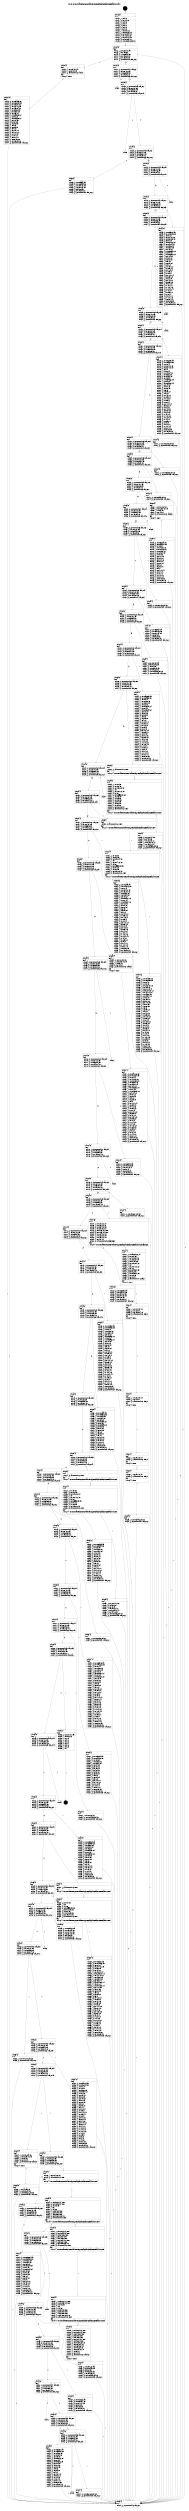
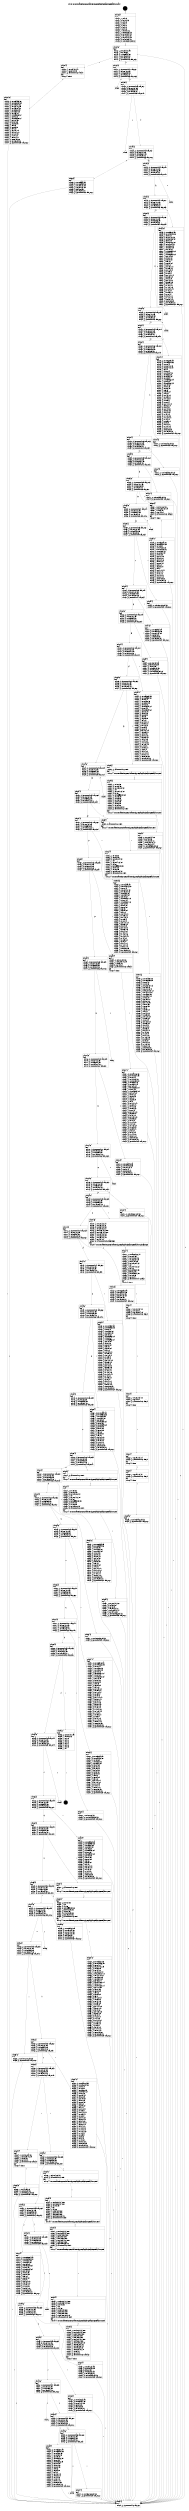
(48, 2227) -> (34, 2224)
